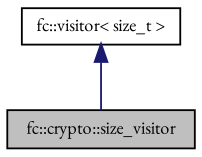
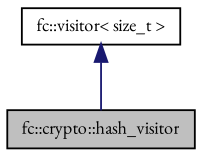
(101, 129) -> (101, 129)
